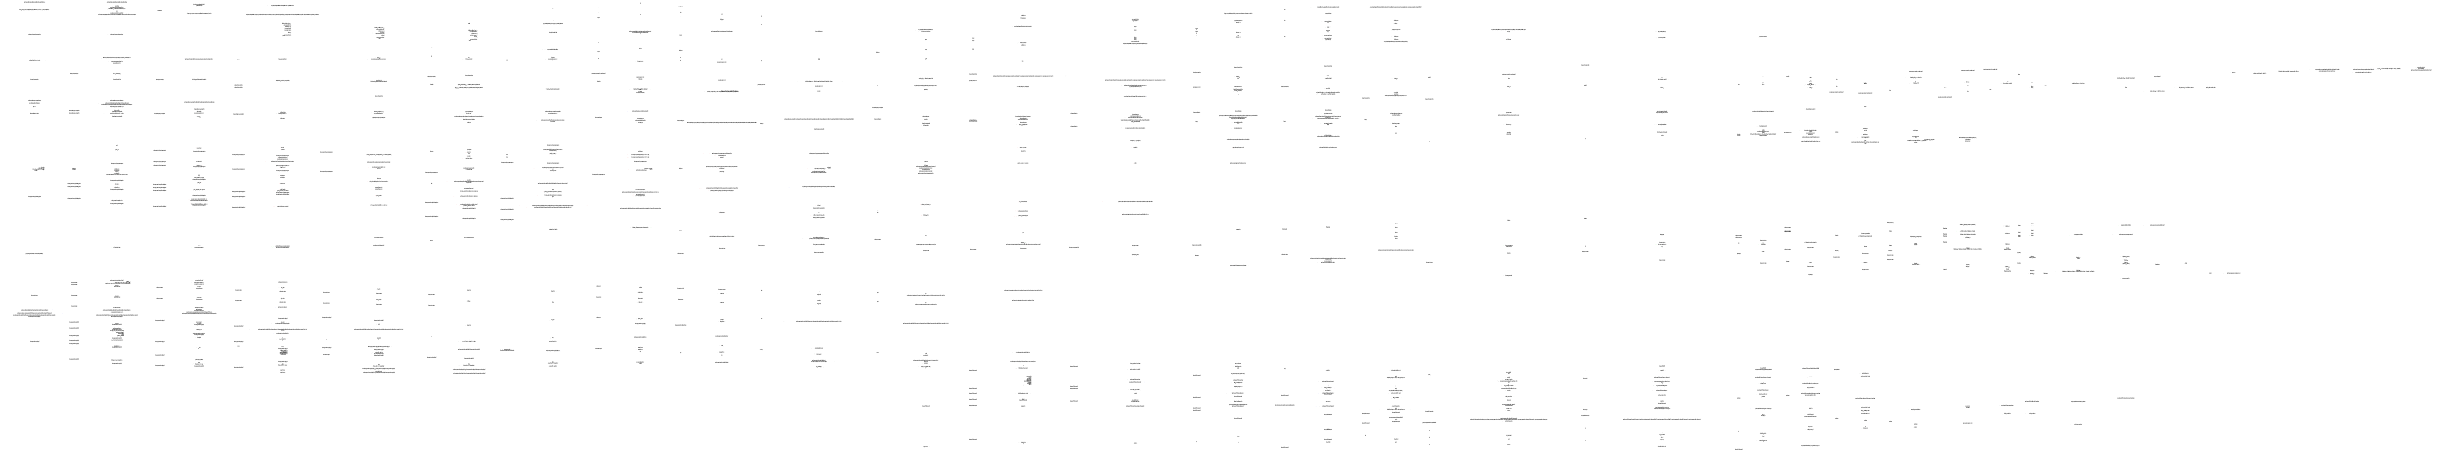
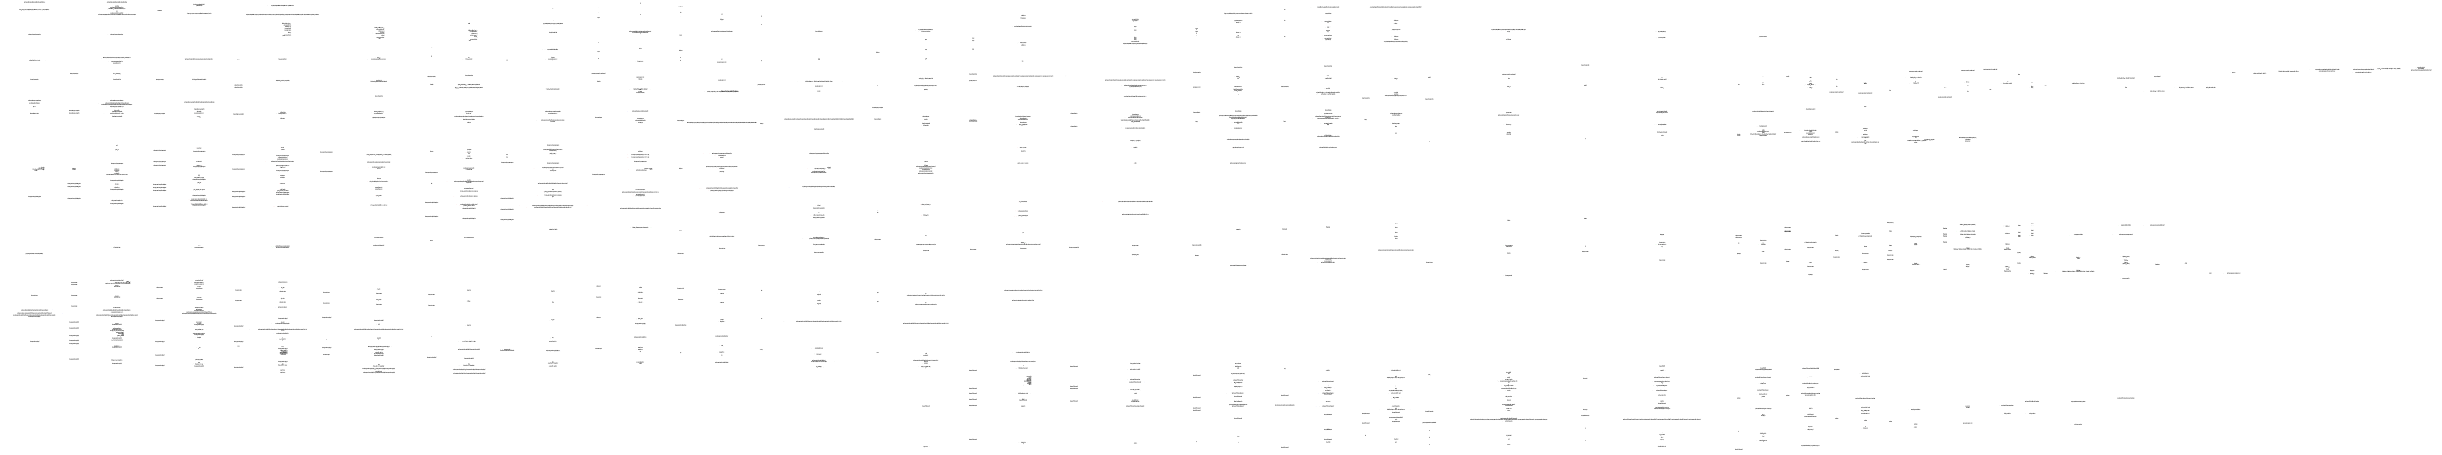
(199, 330) -> (199, 330)
